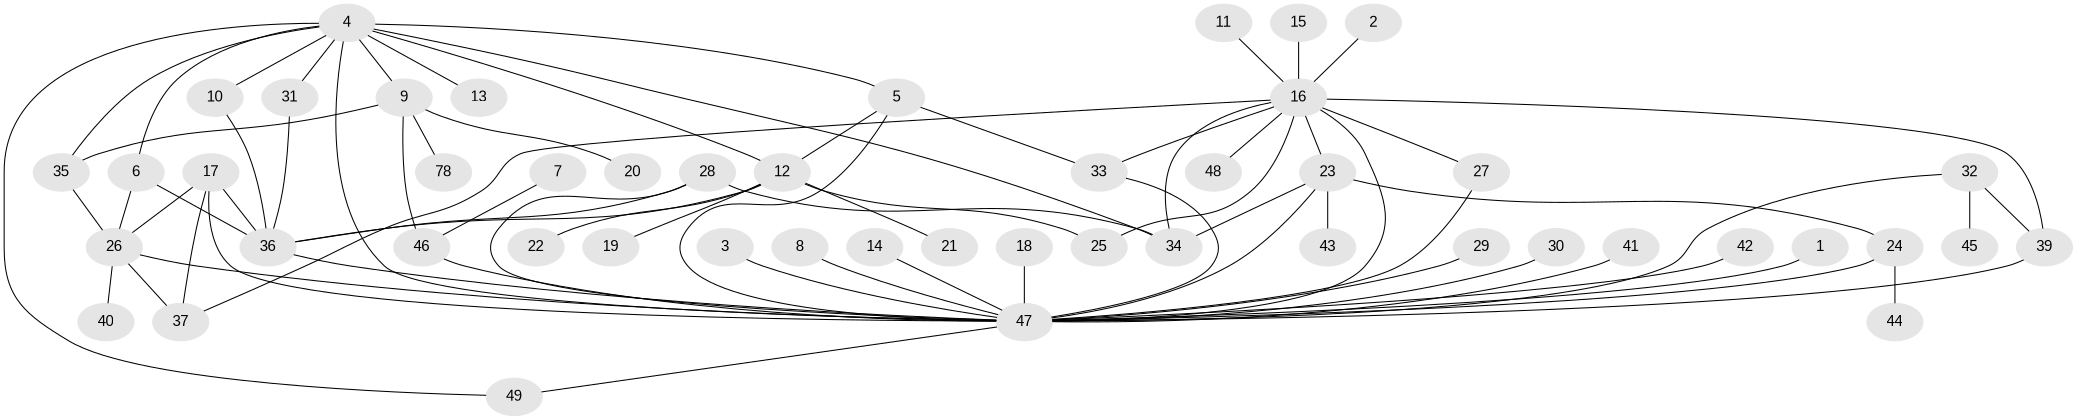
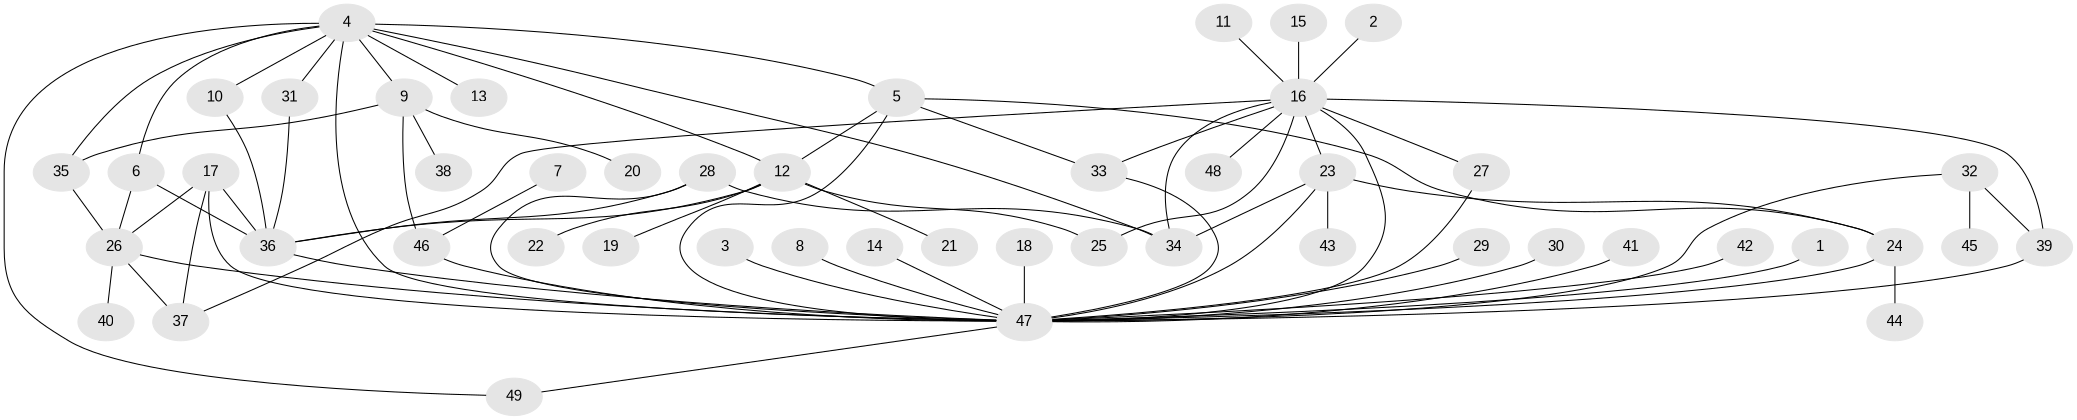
none -> (1400, 170)
(444, 172) -> (444, 172)
